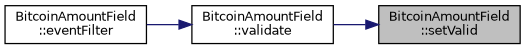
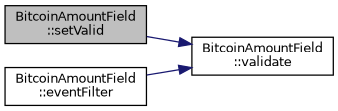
(350, 25) -> (163, 39)
